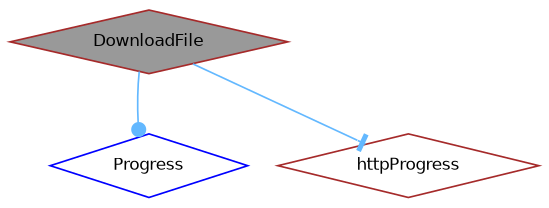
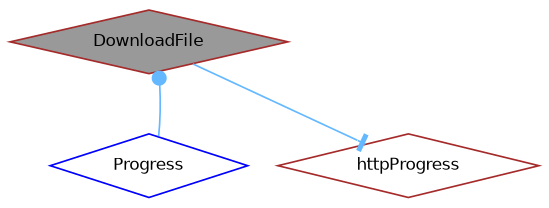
(138, 97) -> (160, 111)
